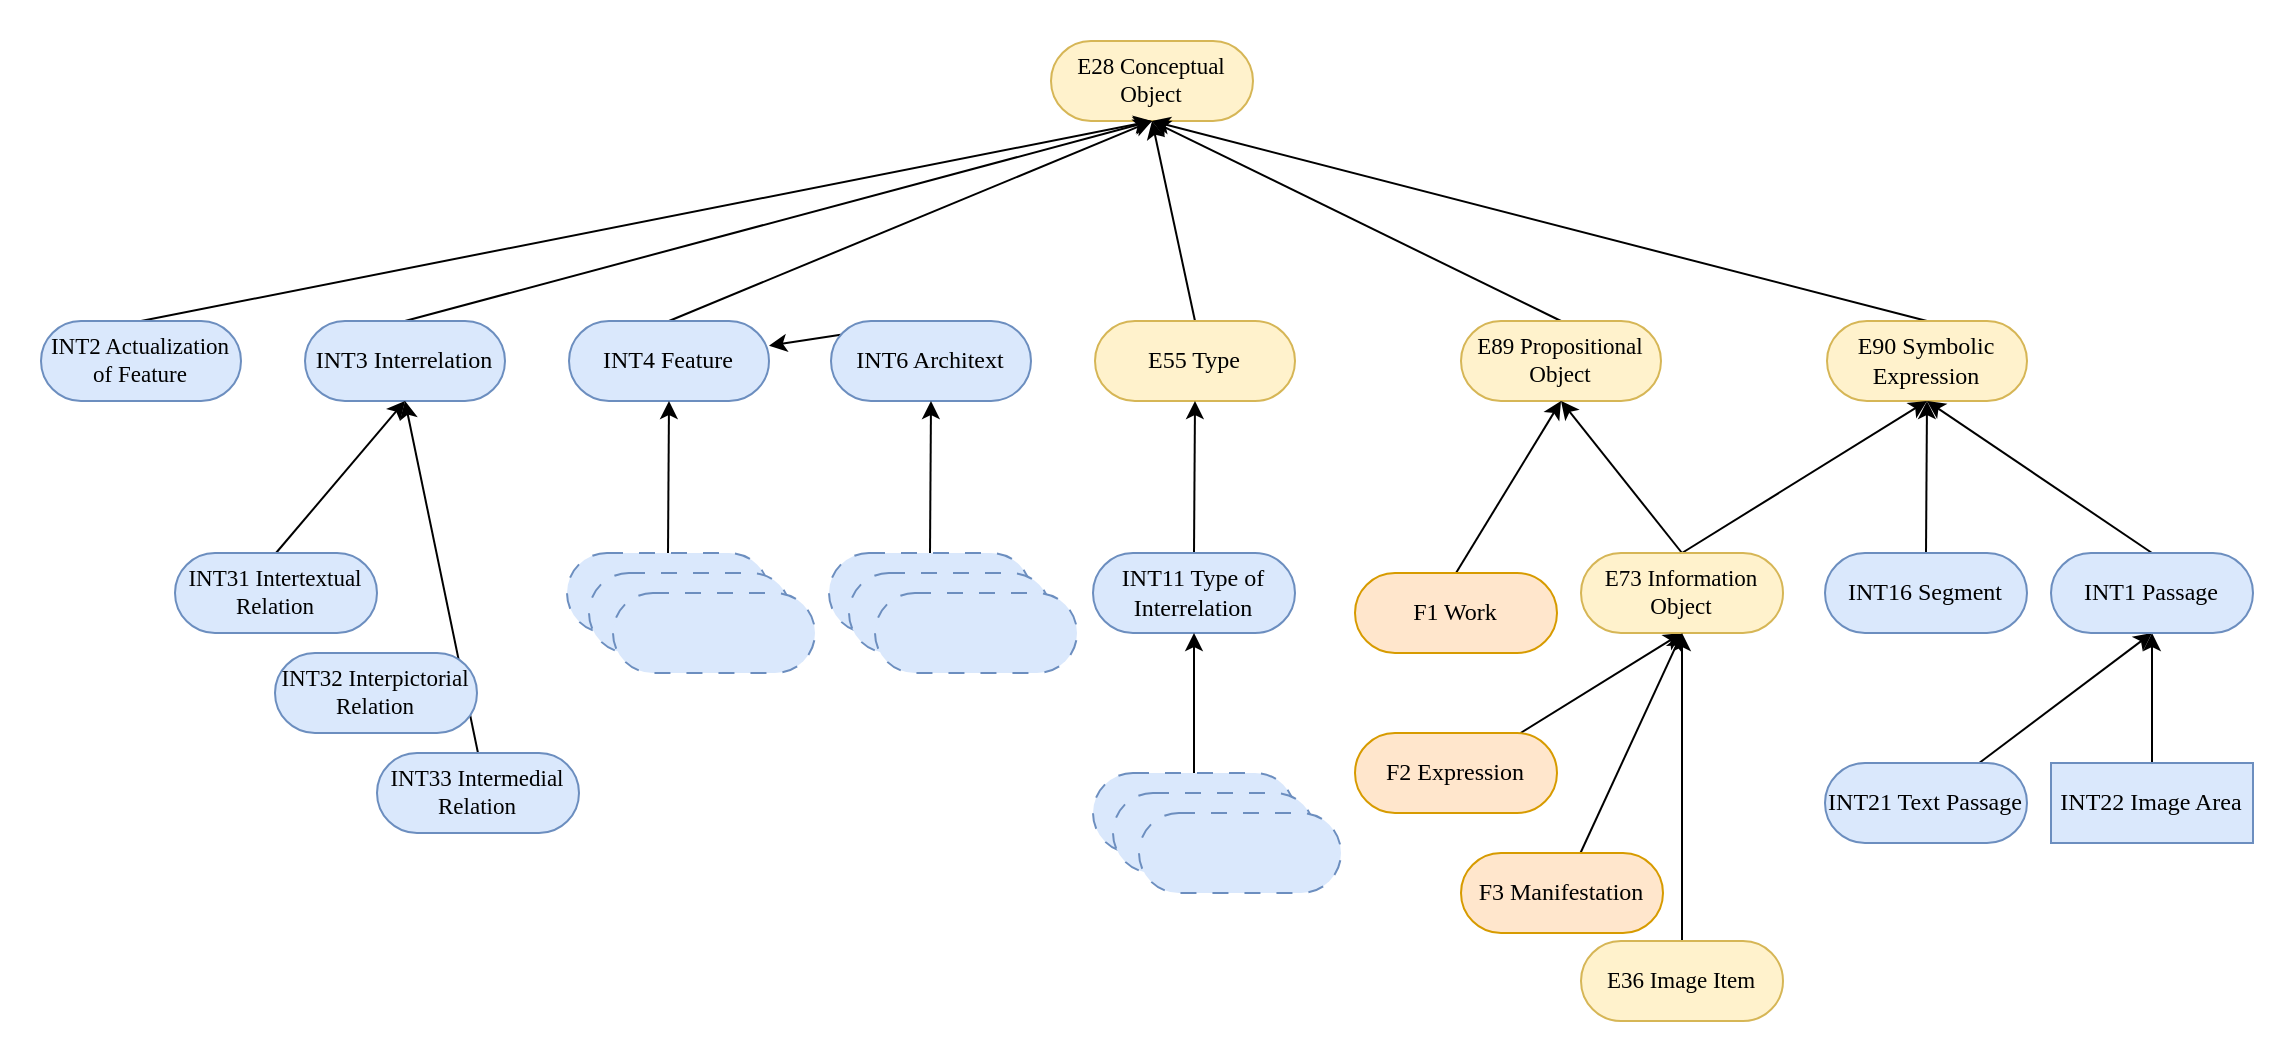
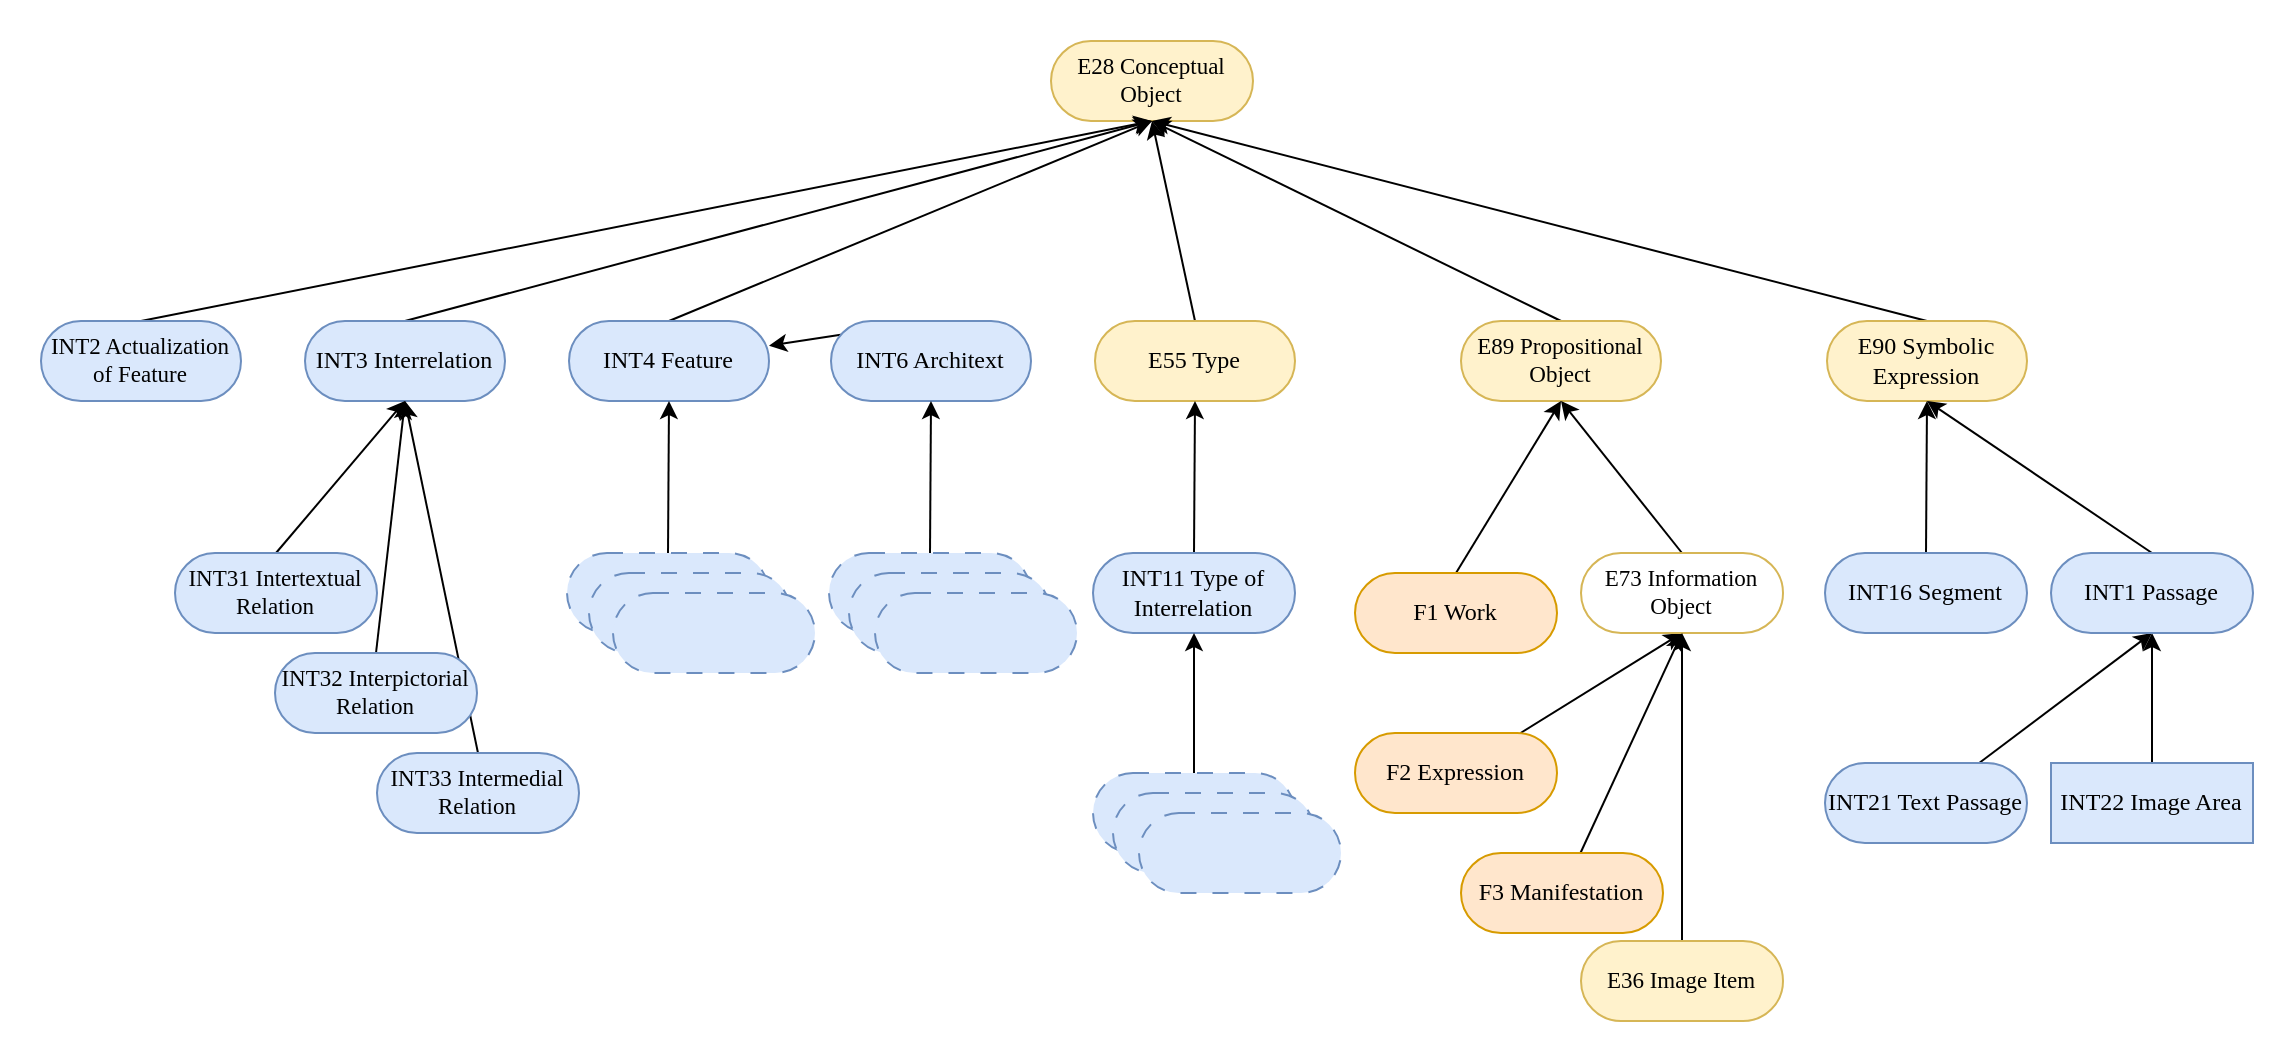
(1799, 481) -> none
none -> (390, 534)
(1682, 593) -> (1682, 593)
